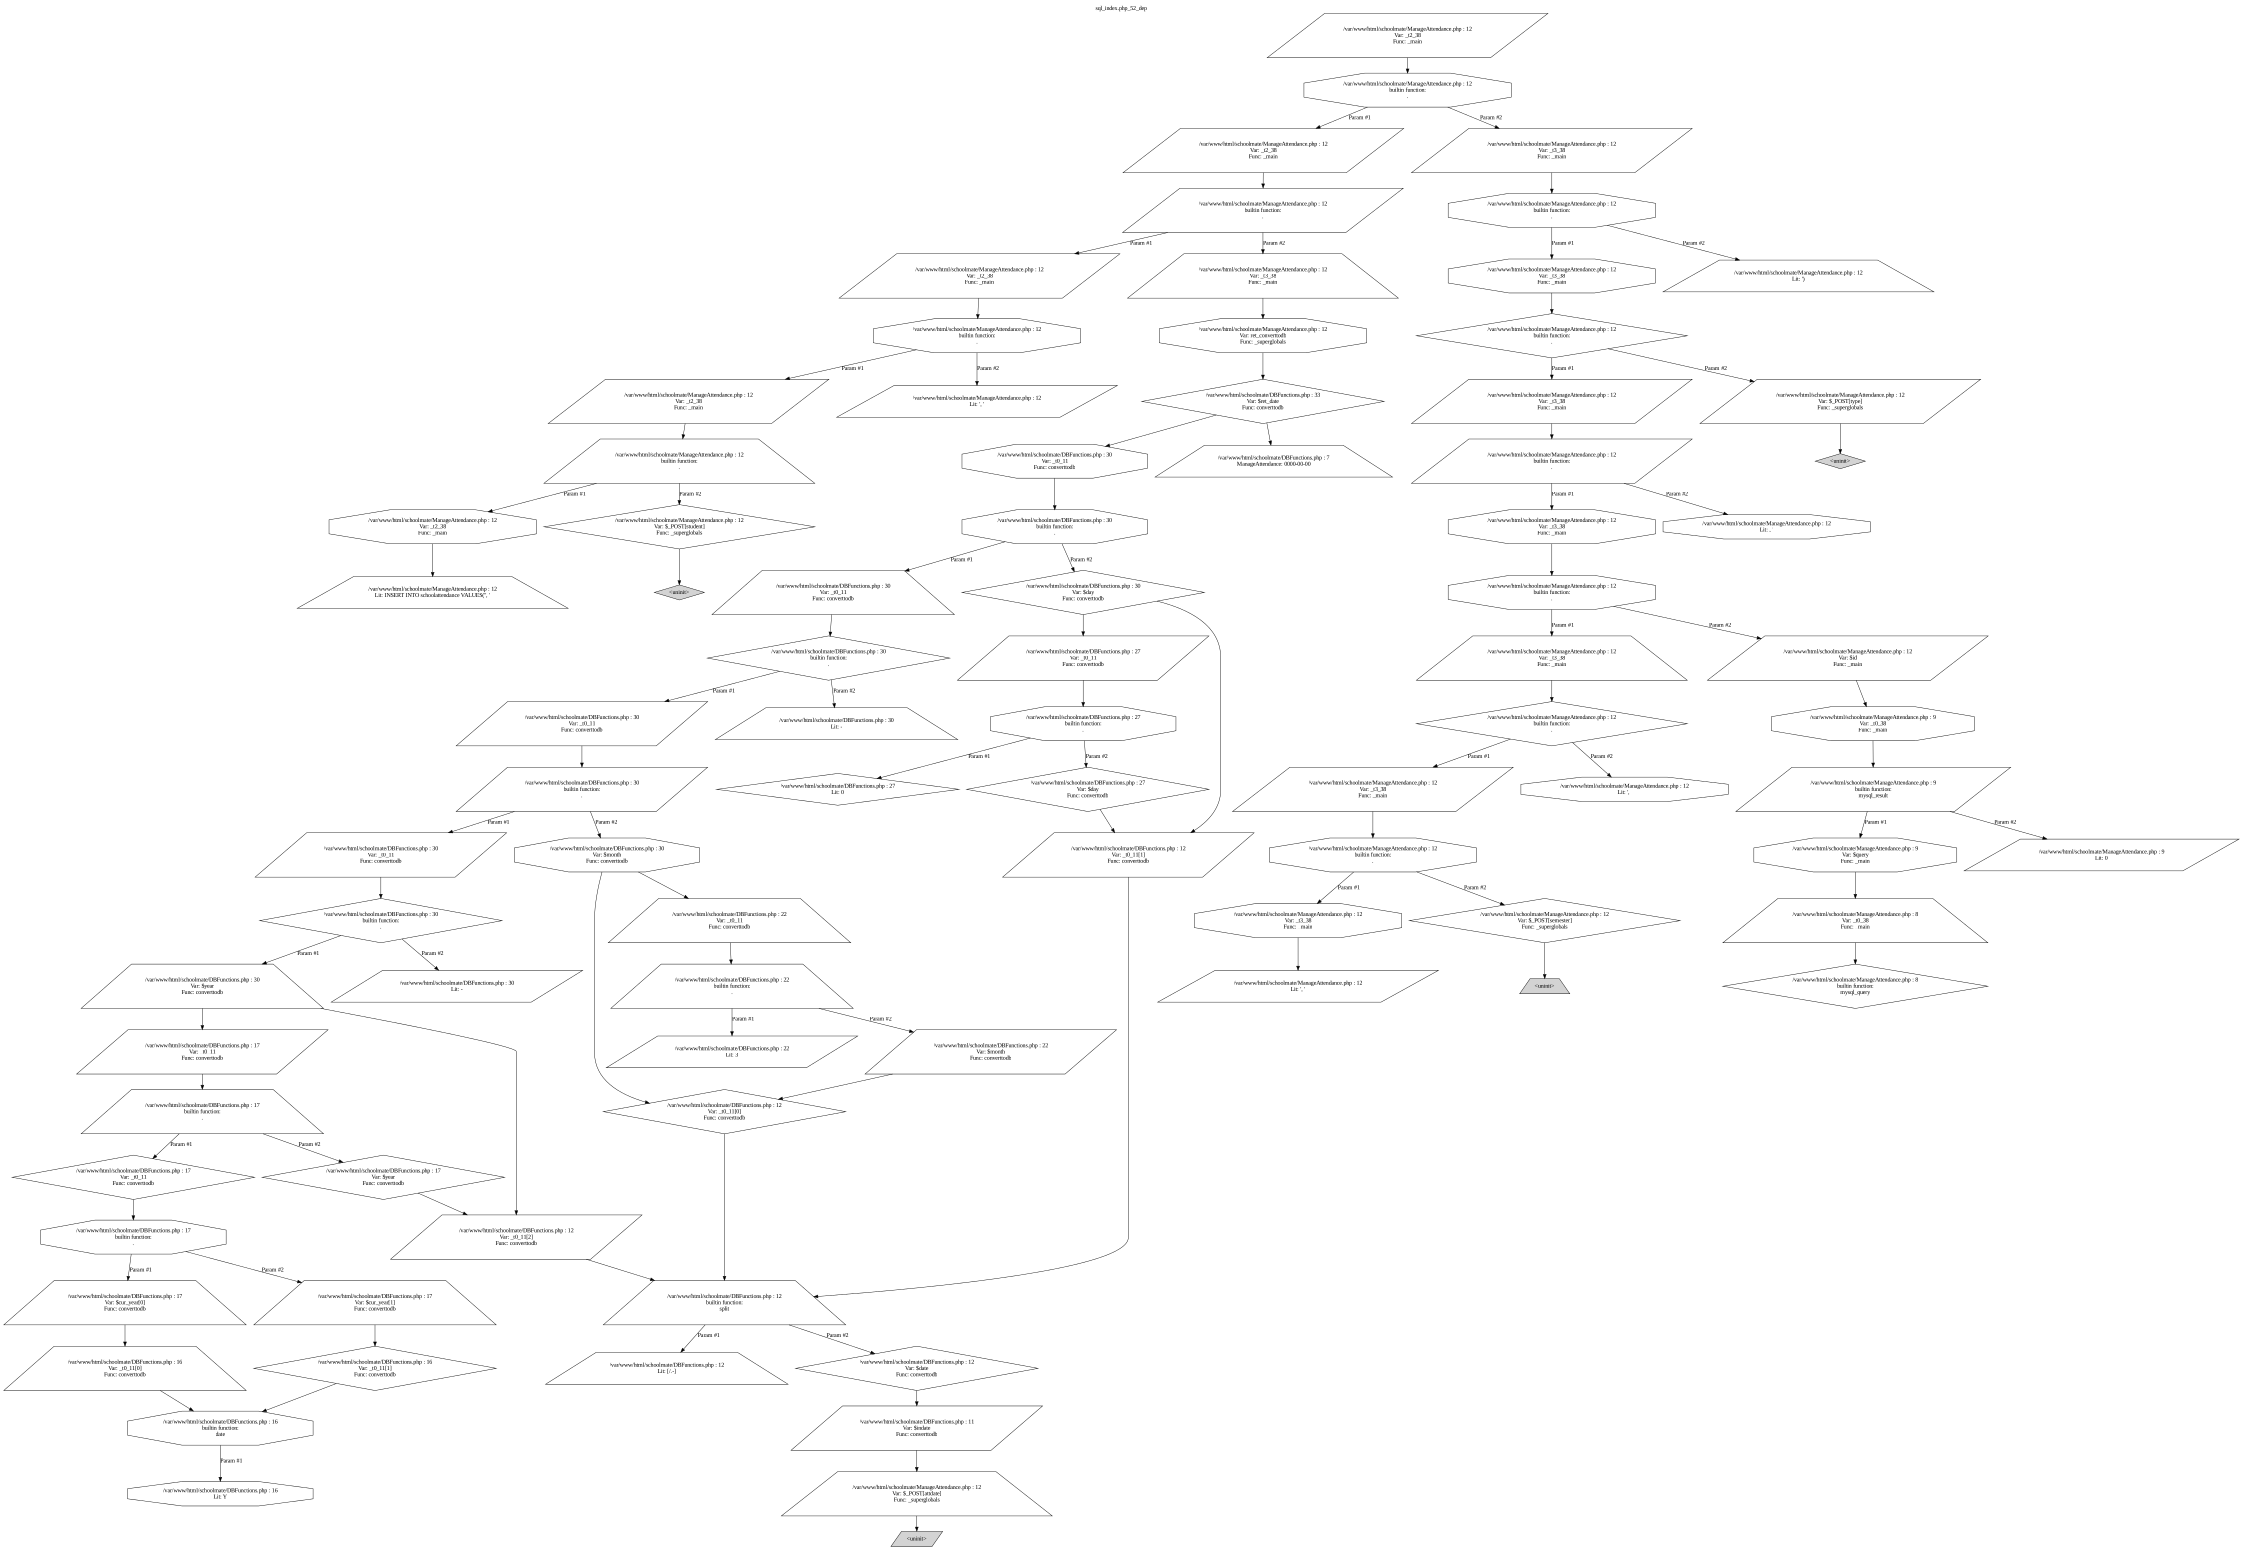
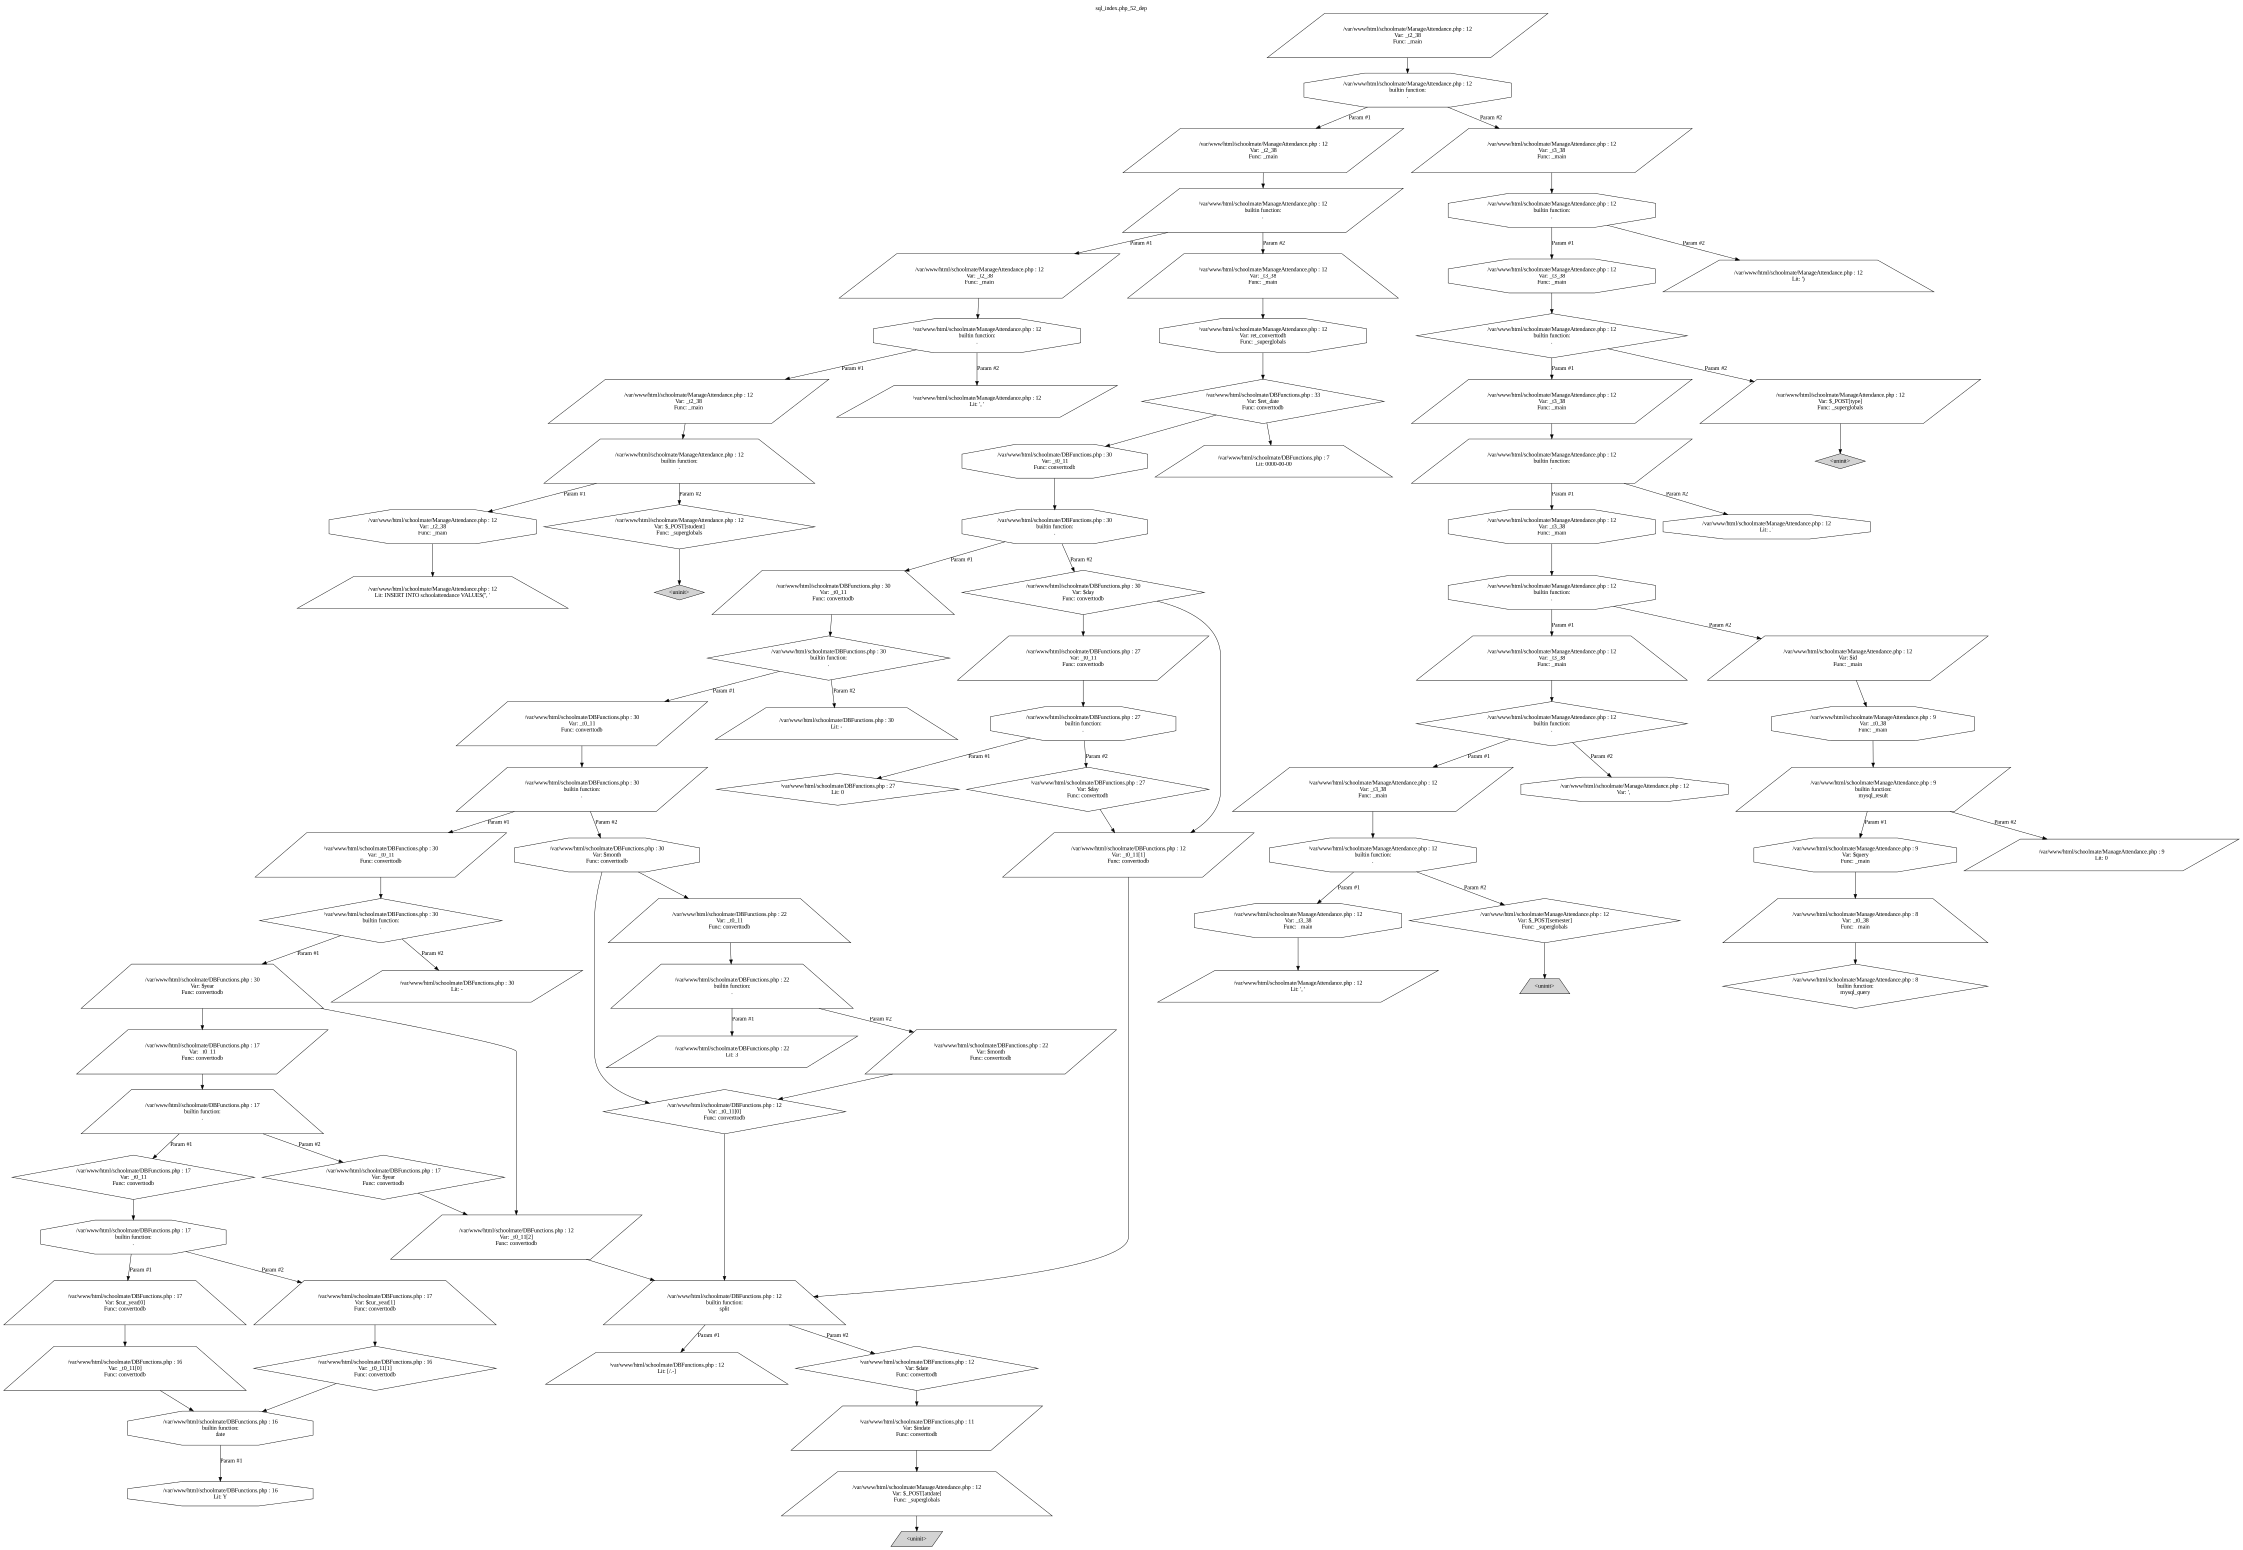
(1274, 461) -> (1274, 461)
(1625, 789) -> (1625, 789)
